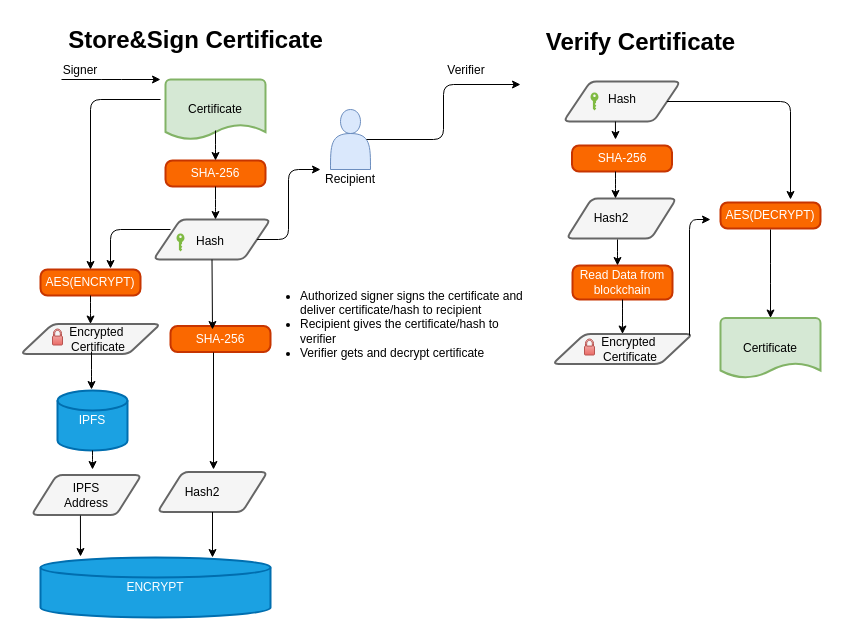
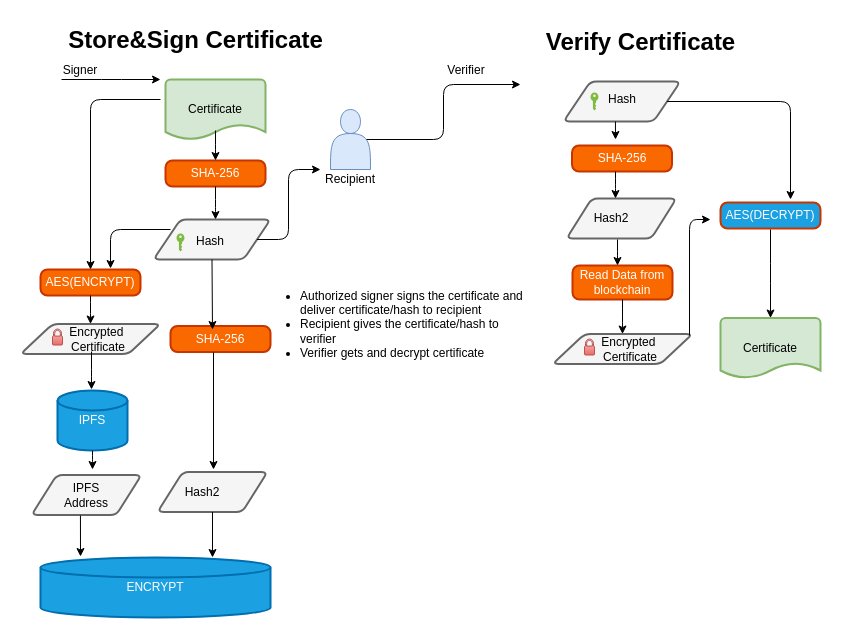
(771, 216) -> (771, 216)
